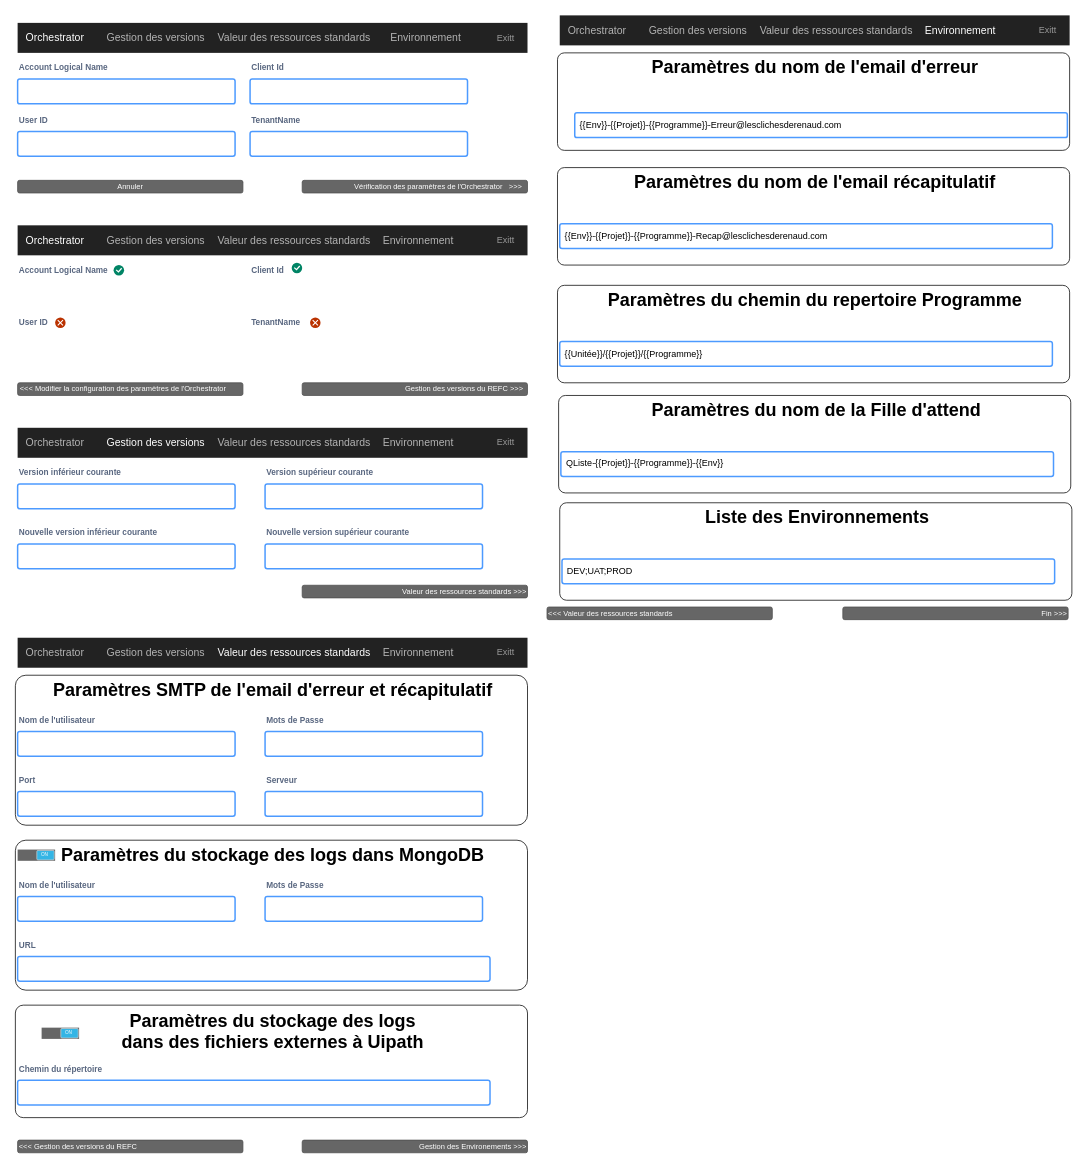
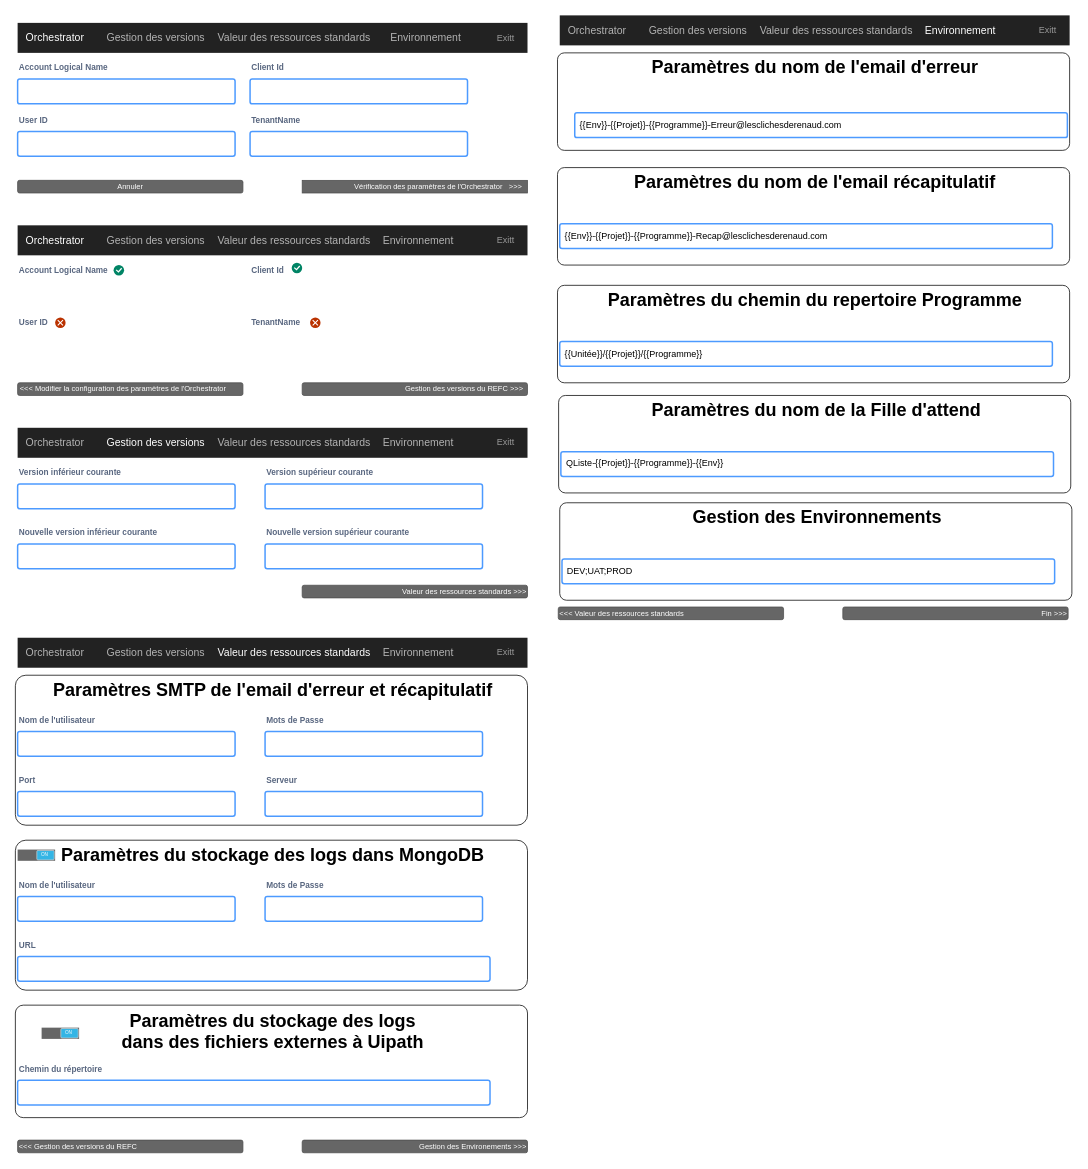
(415, 187) -> (415, 187)
(818, 518) -> (818, 518)
(660, 613) -> (671, 613)
